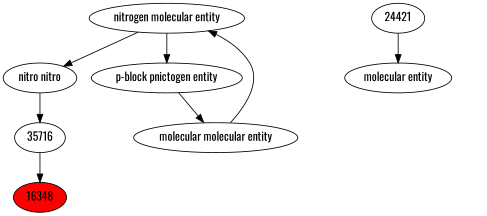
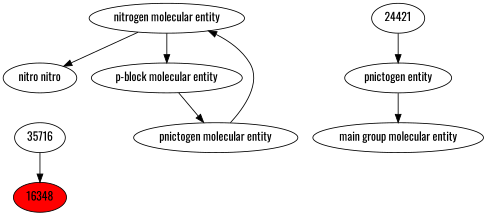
(167, 78) -> (167, 78)
(398, 78) -> (398, 78)
(40, 104) -> none
(216, 138) -> (216, 138)
none -> (398, 138)
